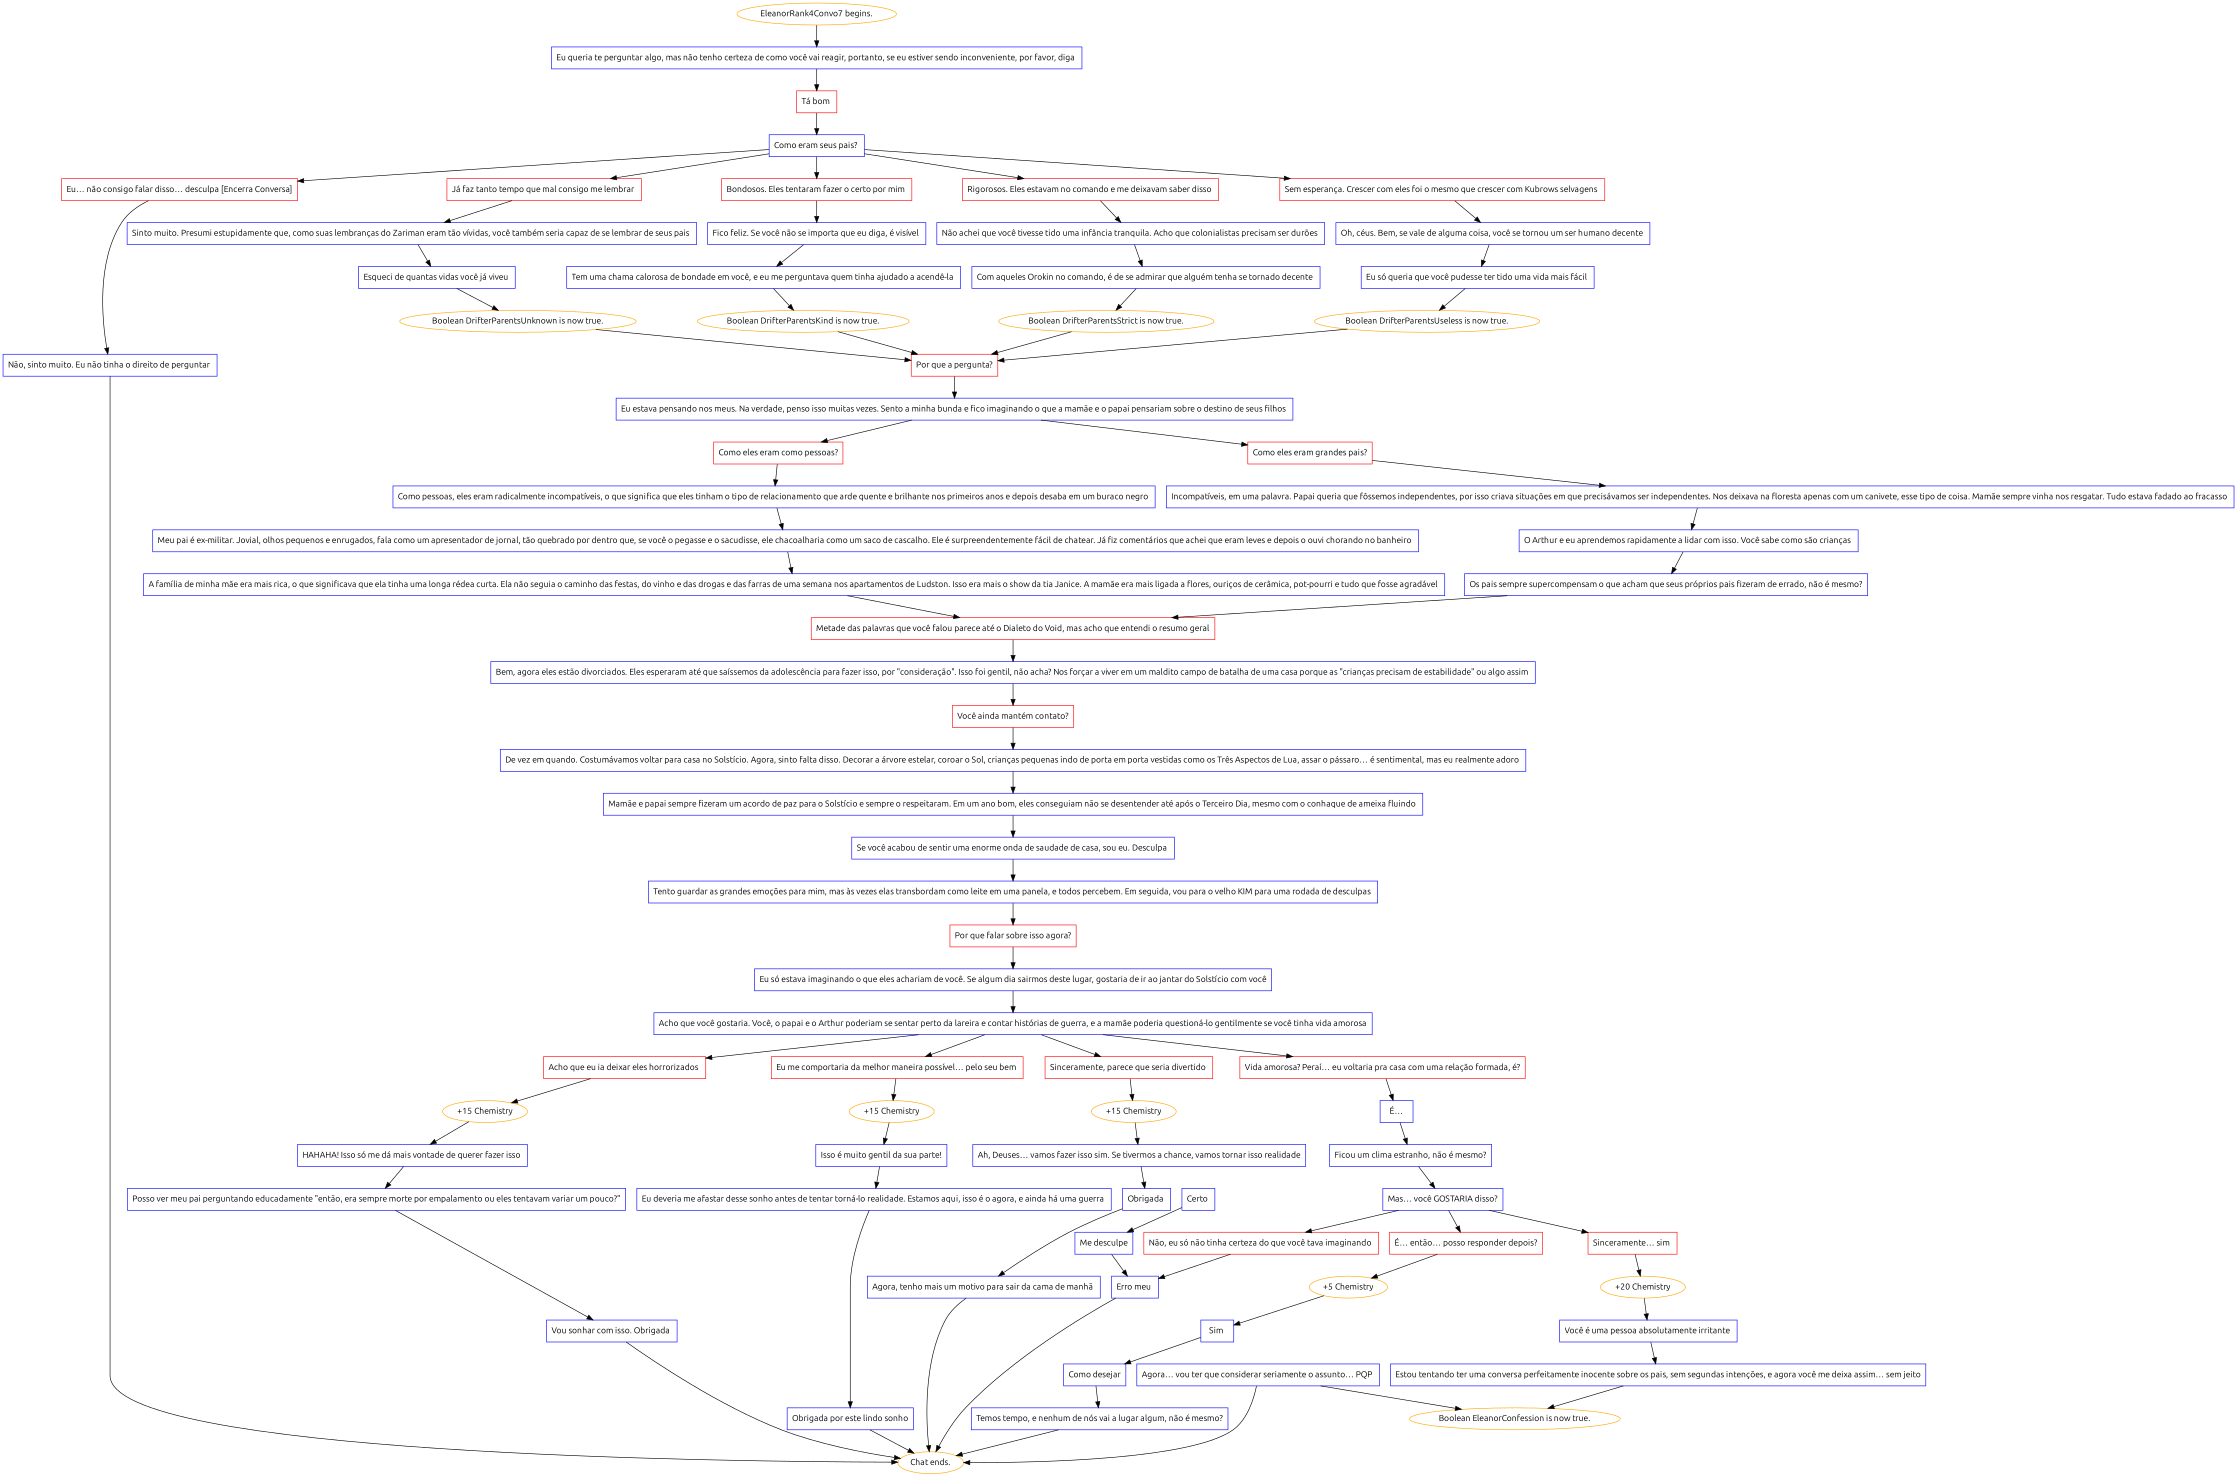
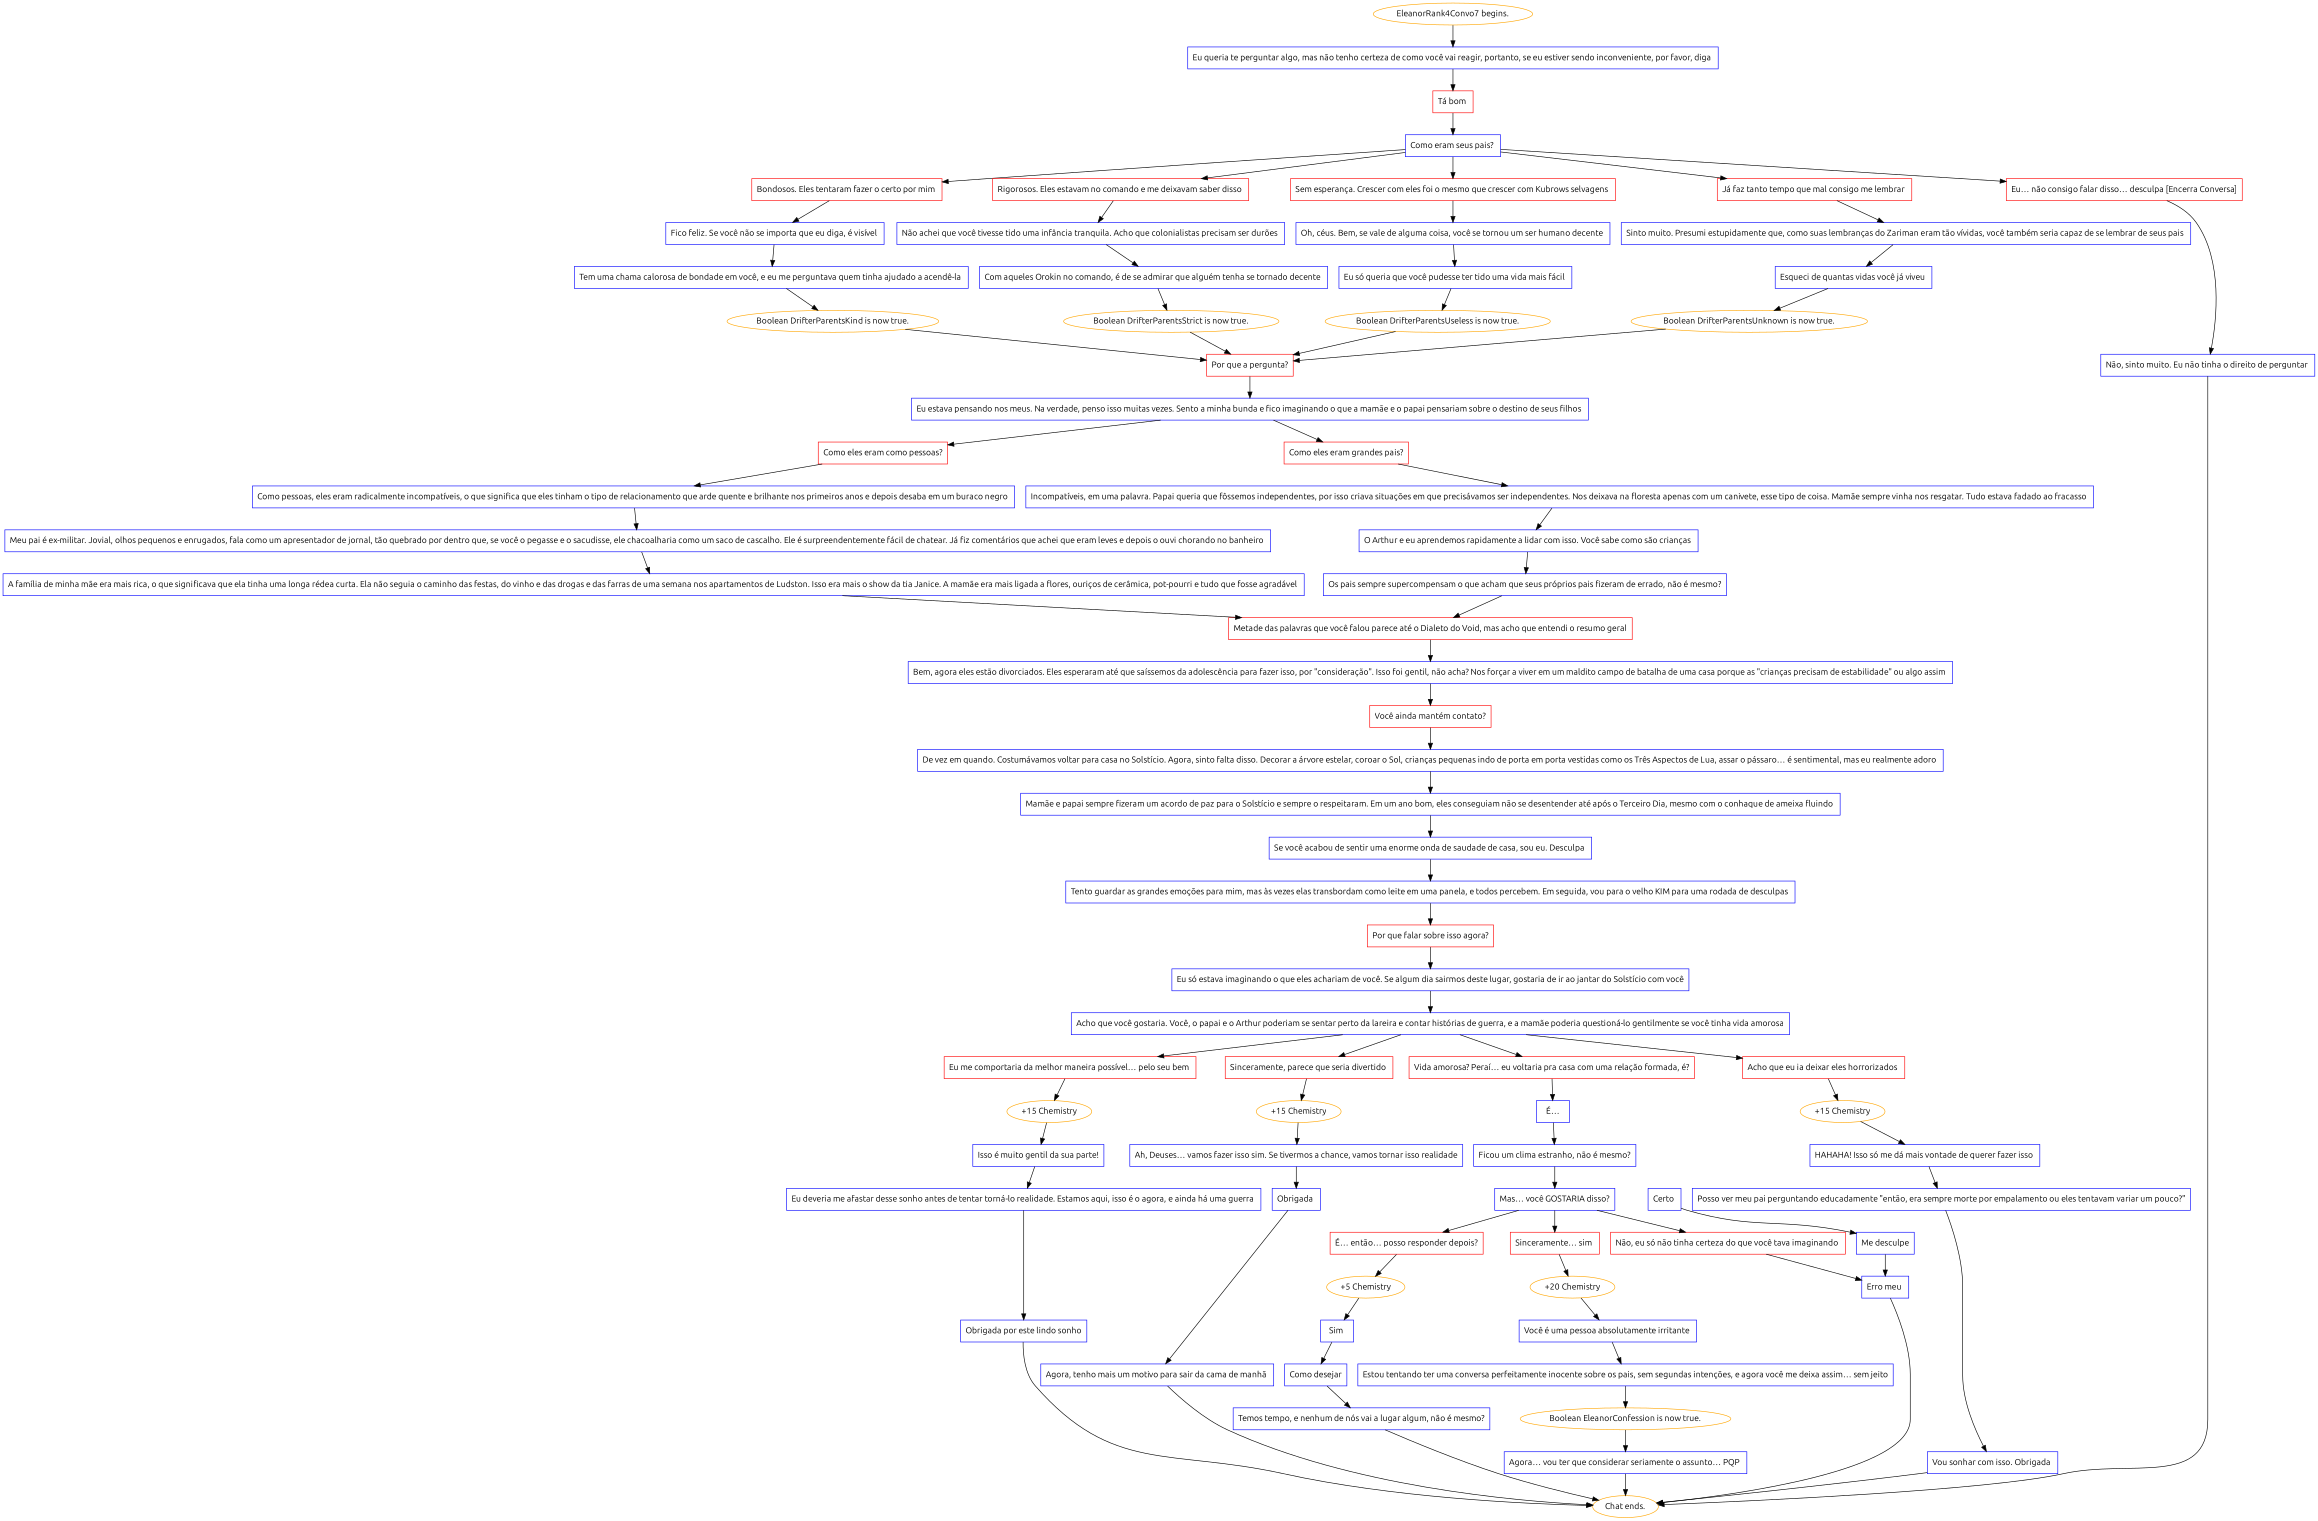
(1388, 1397) -> (1626, 1438)
